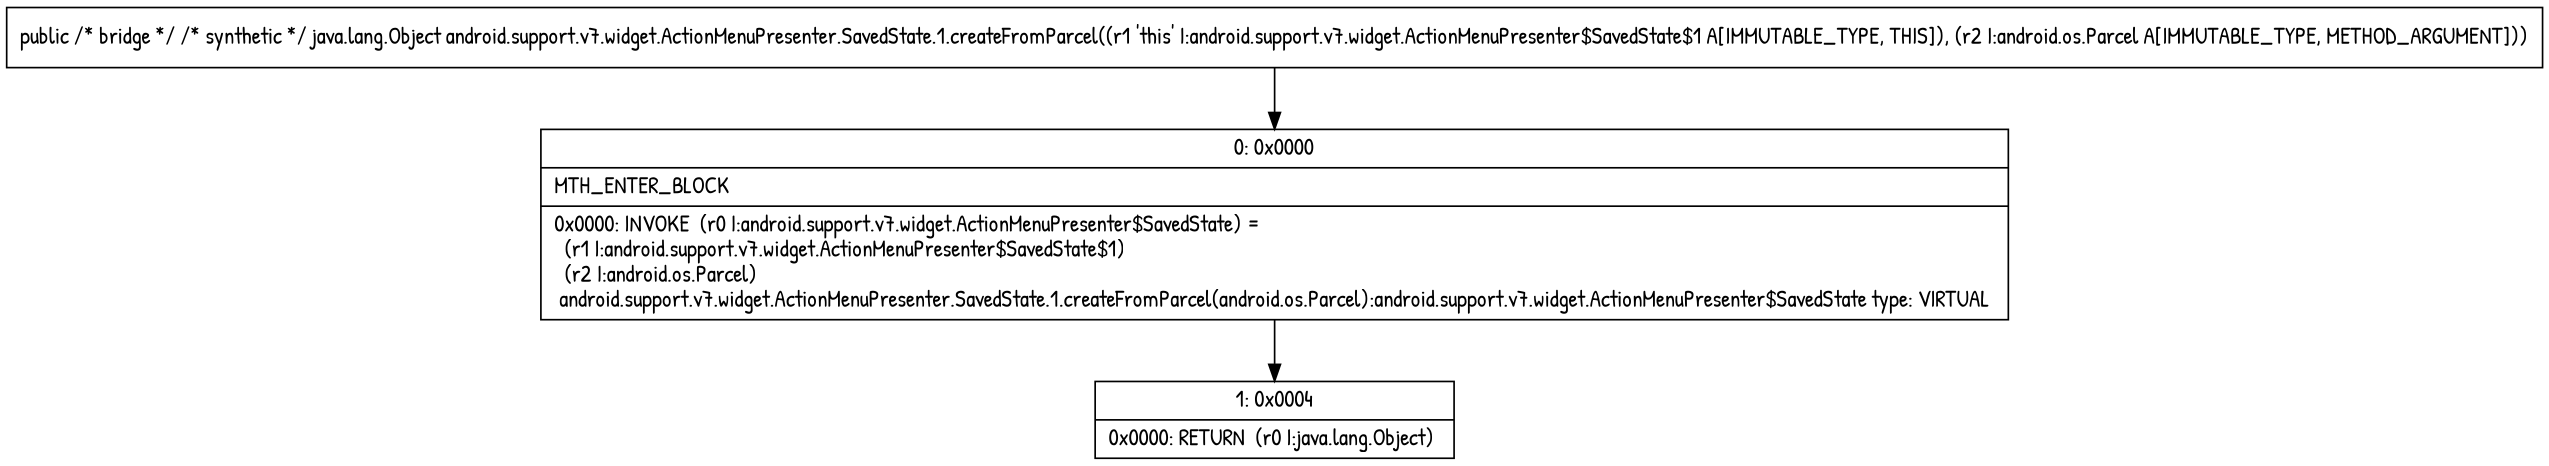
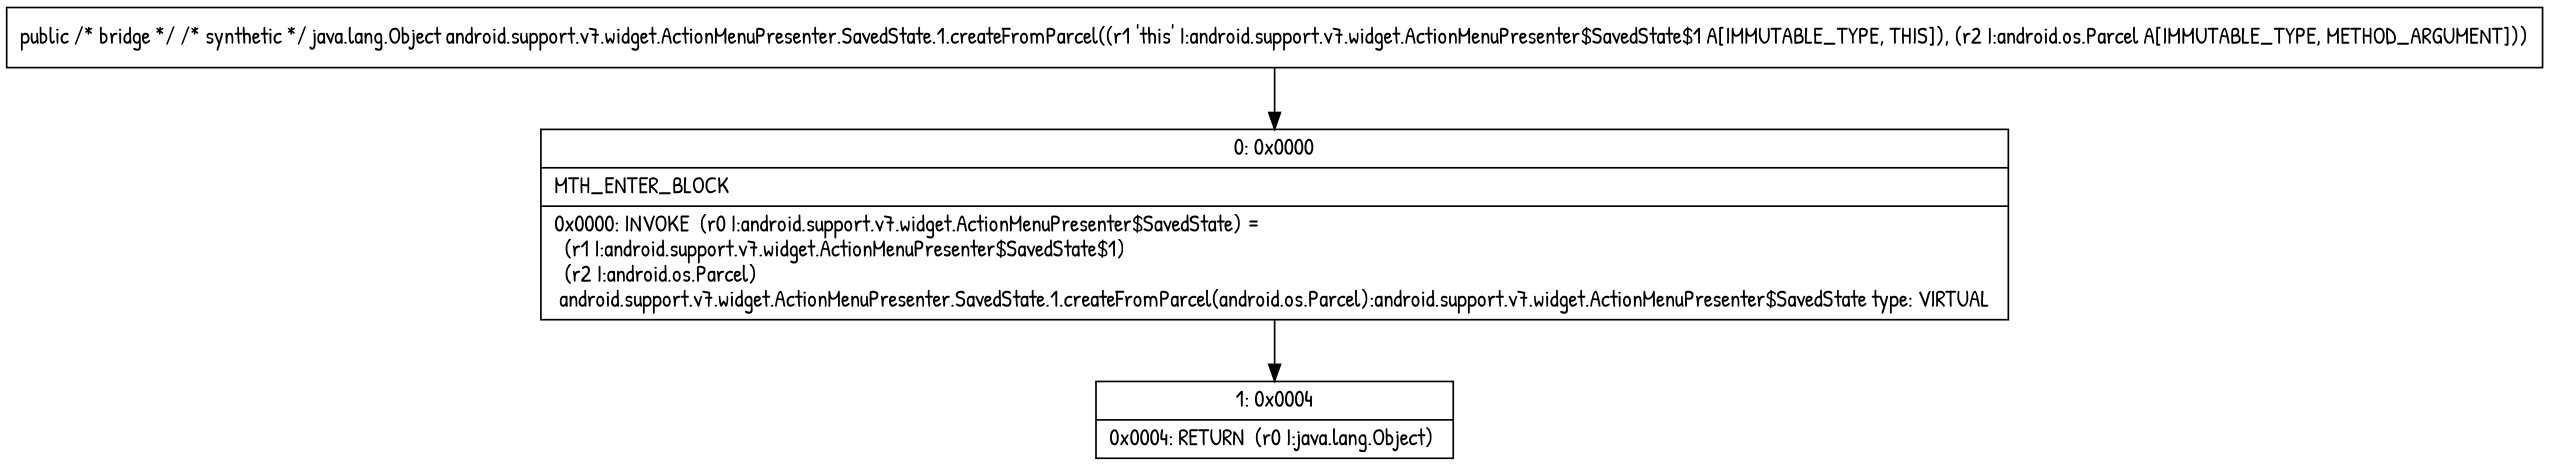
(1275, 438) -> (1275, 438)
